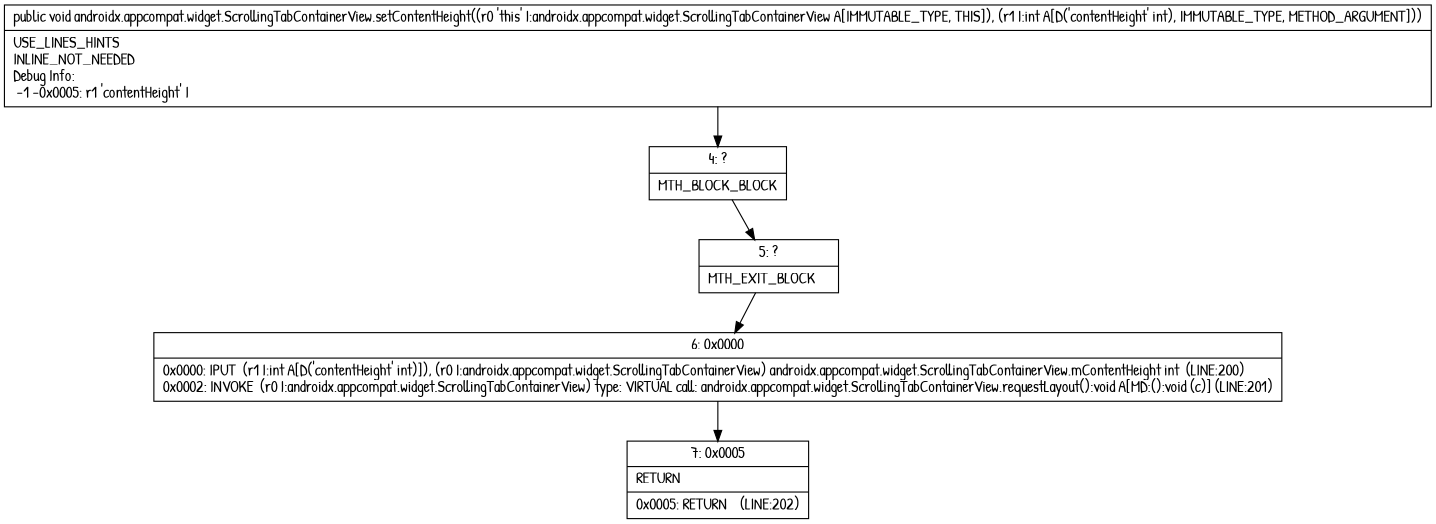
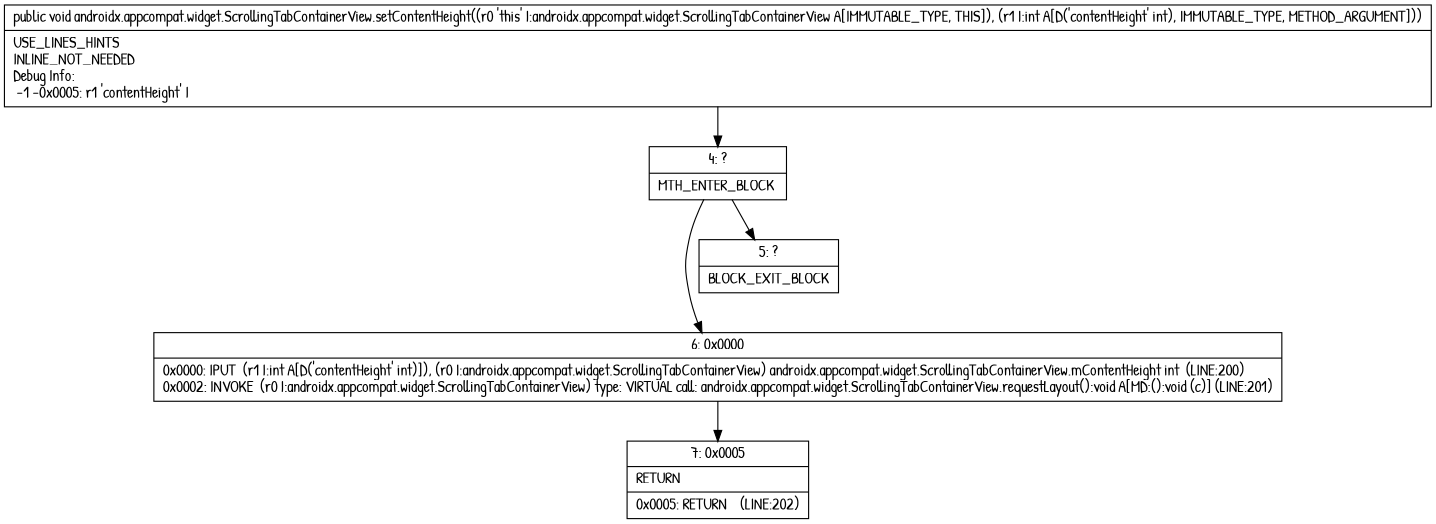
(718, 186) -> (717, 186)
(762, 279) -> (769, 279)
(748, 308) -> (686, 260)
